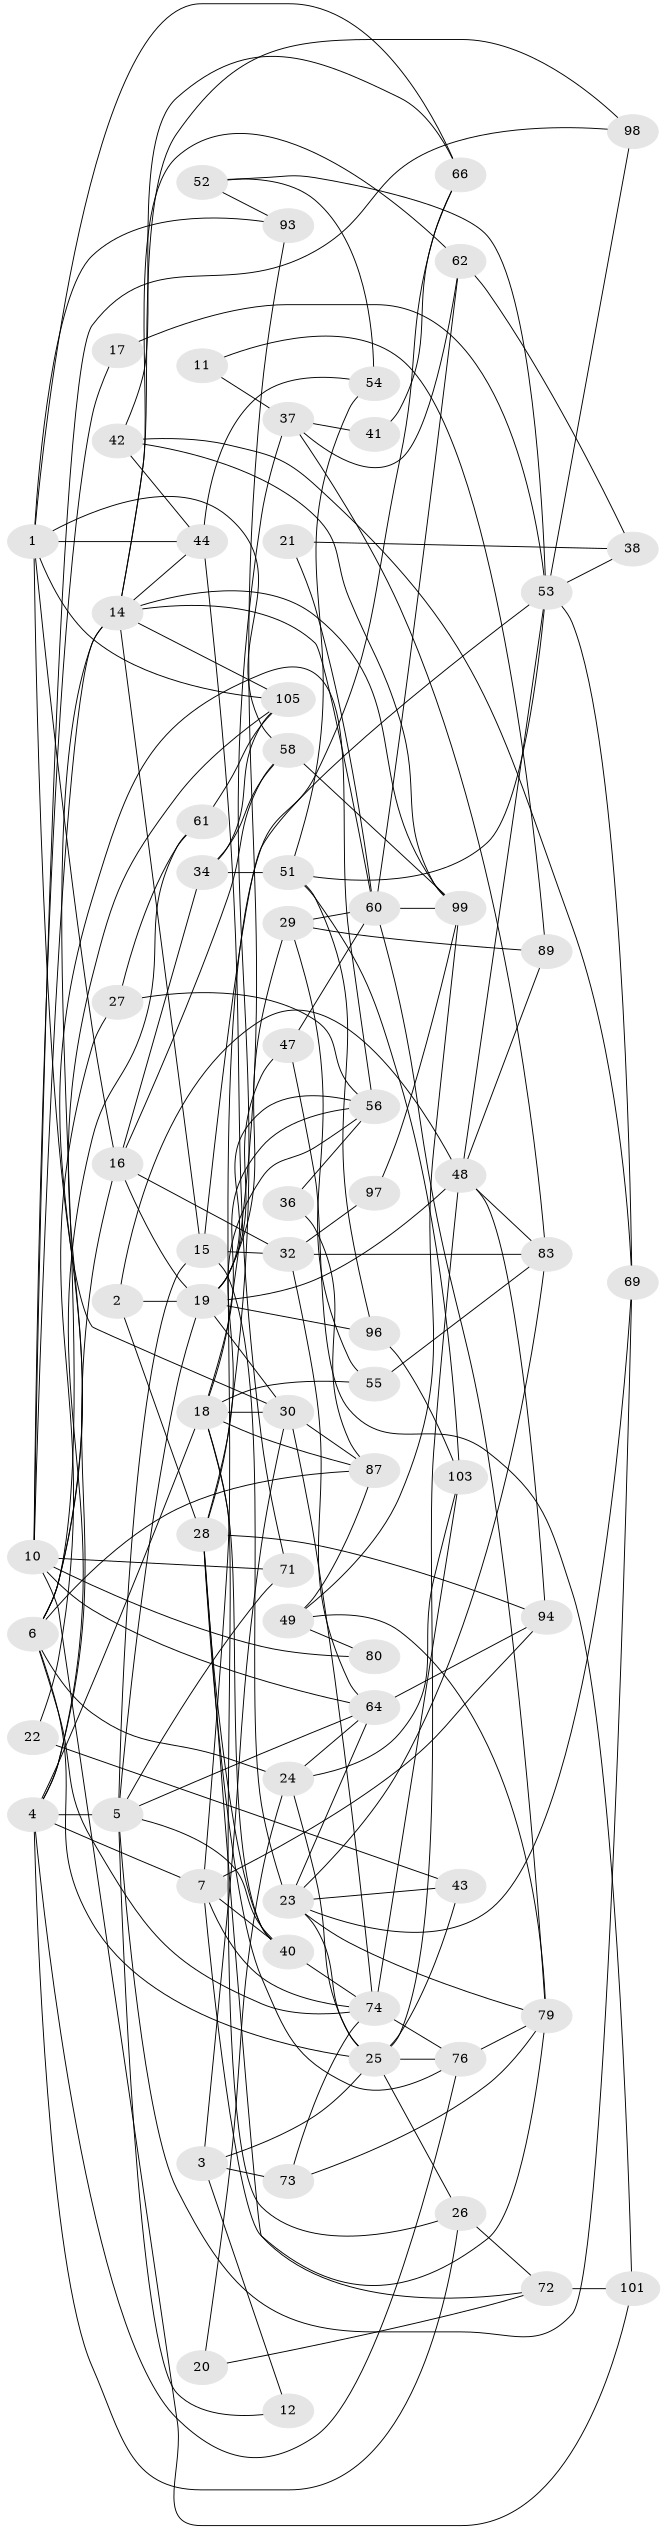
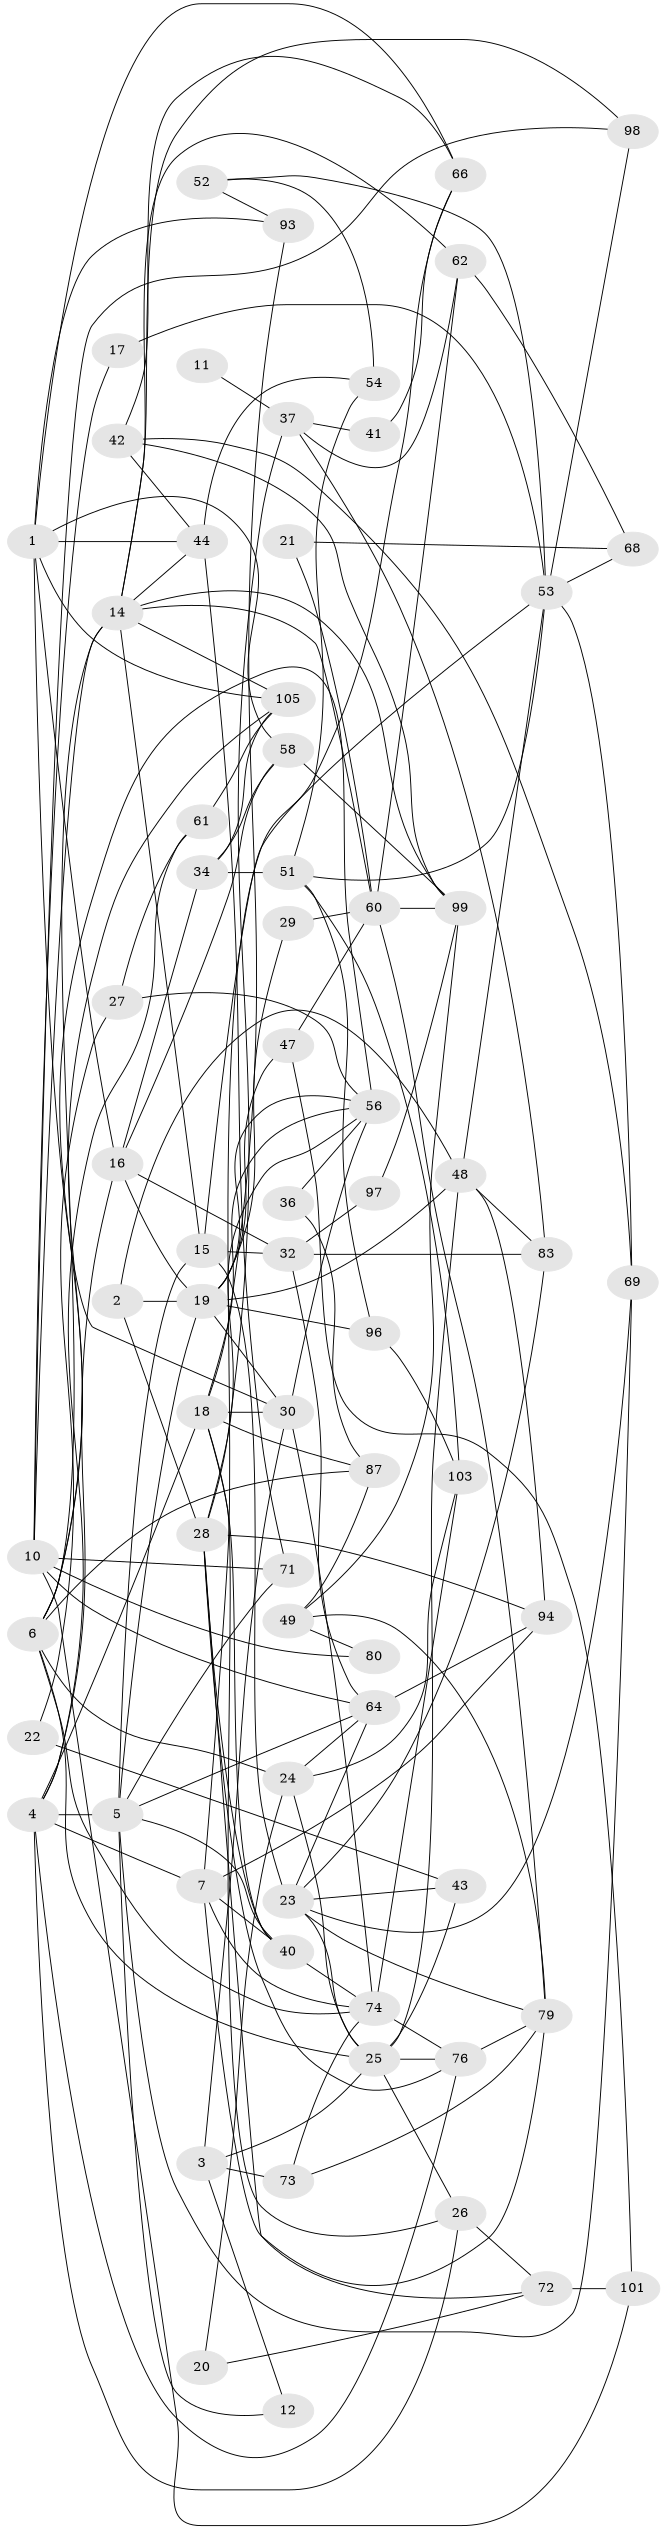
(633, 549) -> (633, 549)
(547, 952) -> none
(374, 1384) -> none
(331, 1441) -> (329, 1237)
